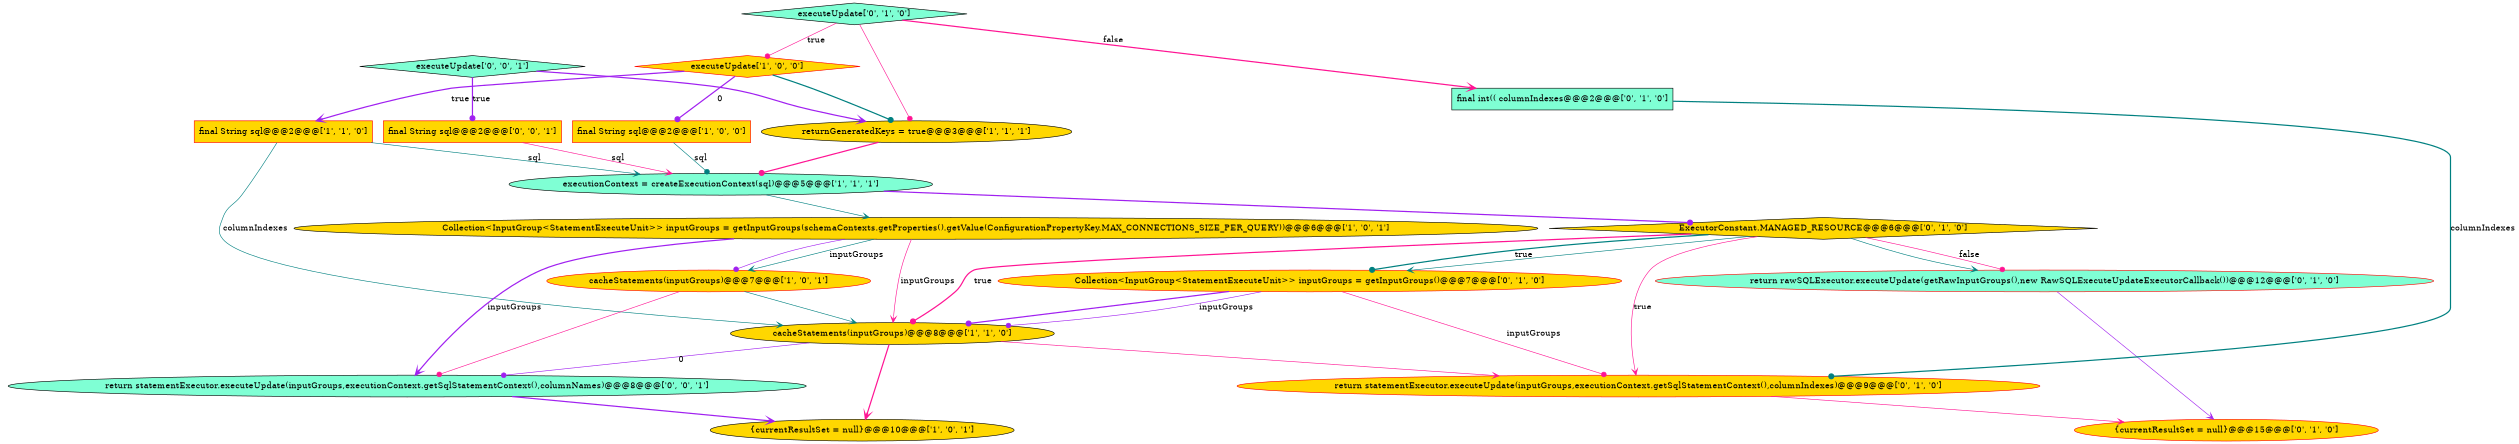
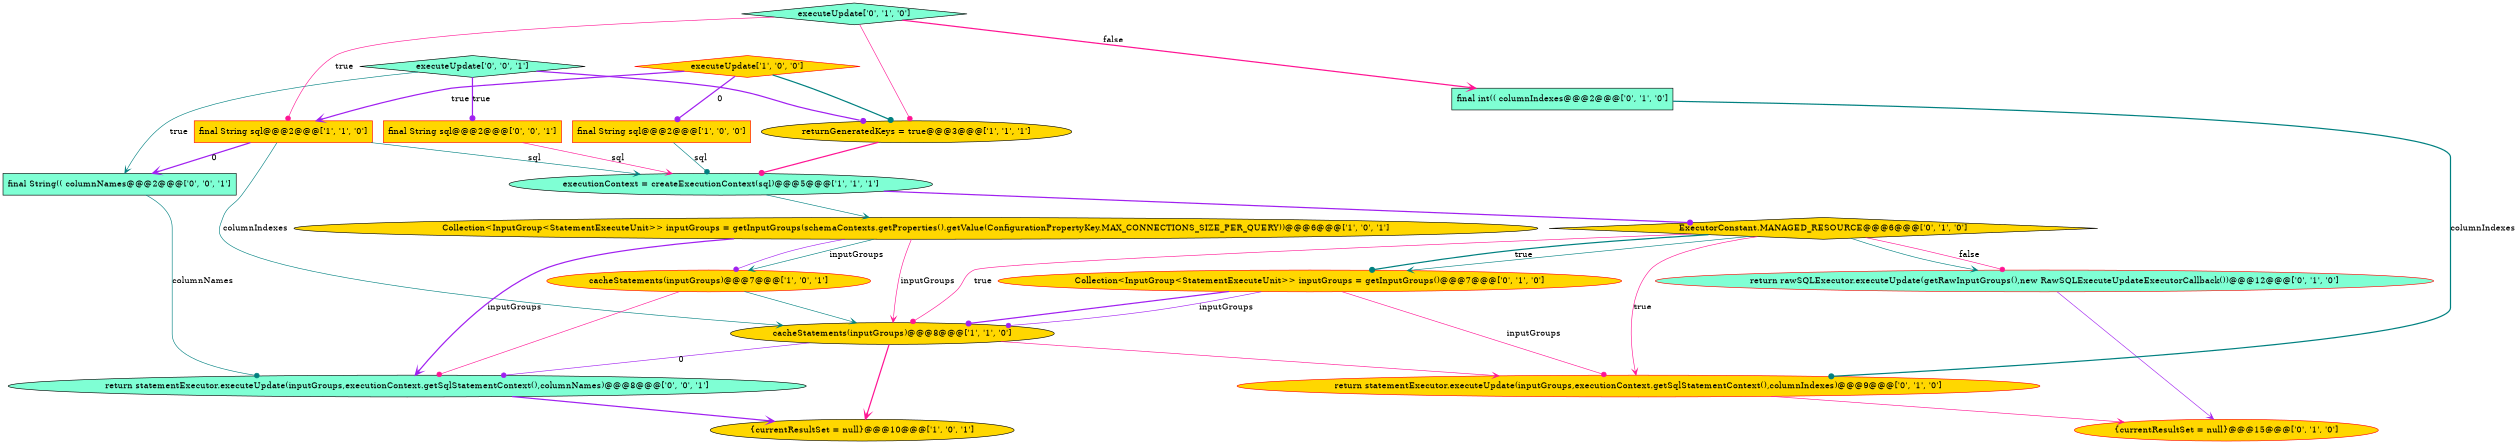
(803, 39) -> (515, 30)
(700, 85) -> (700, 85)
none -> (120, 184)
(1293, 251) -> (1293, 251)
